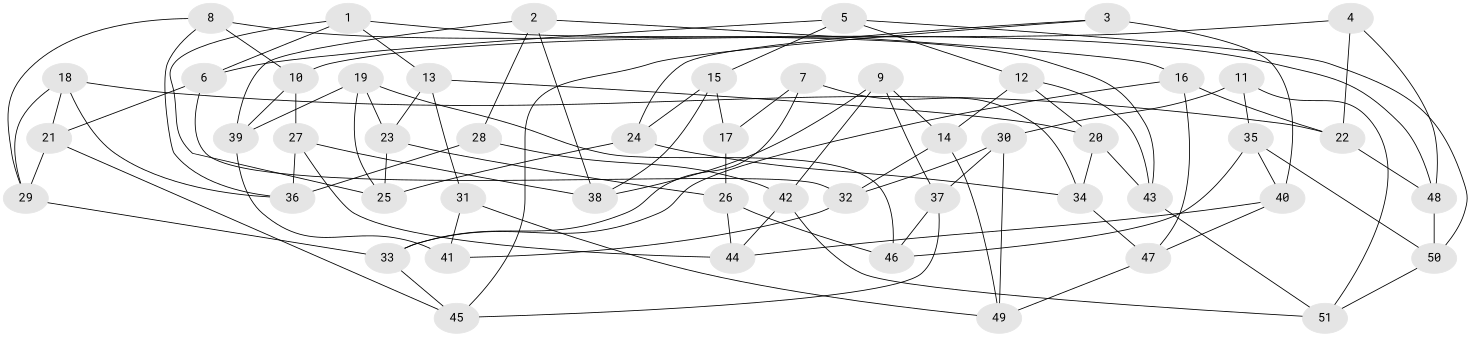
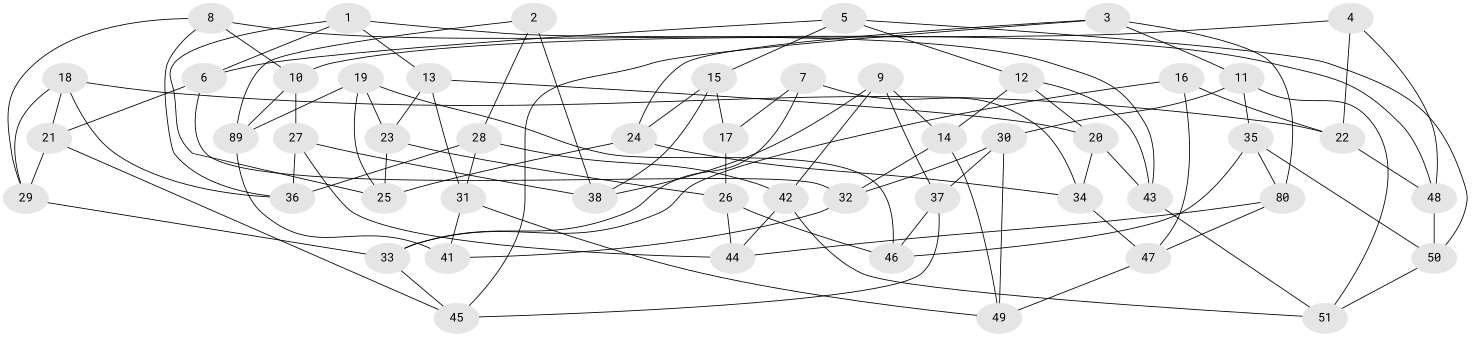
(755, 32) -> none
none -> (1197, 57)
(236, 138) -> (236, 138)
none -> (471, 168)
(1282, 198) -> (1282, 198)
